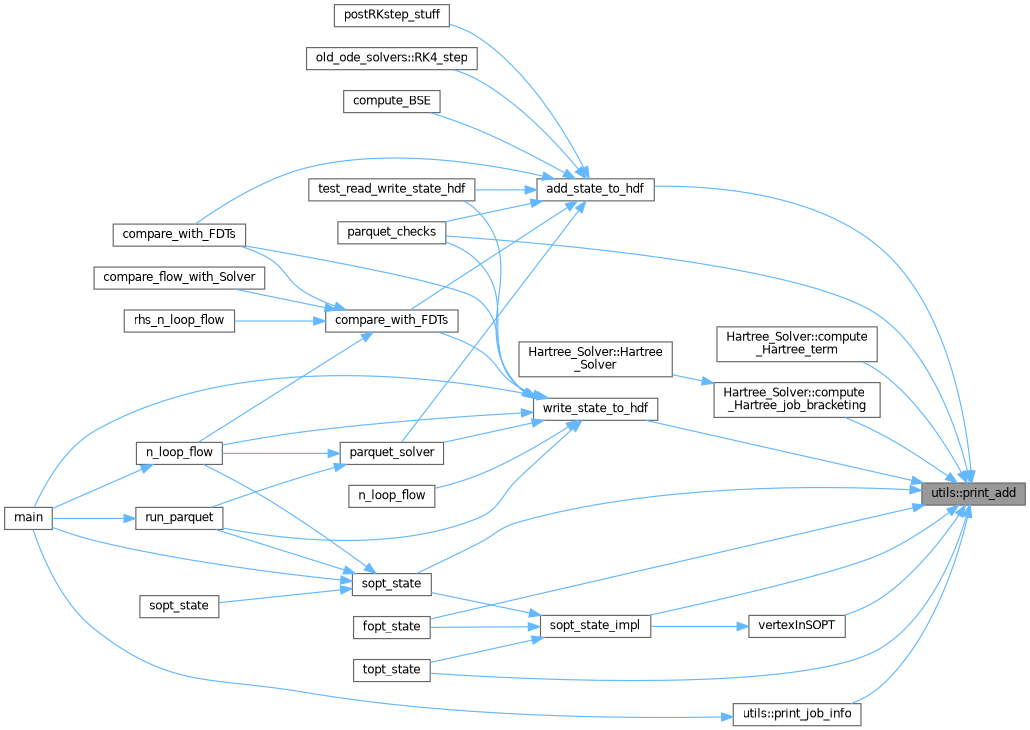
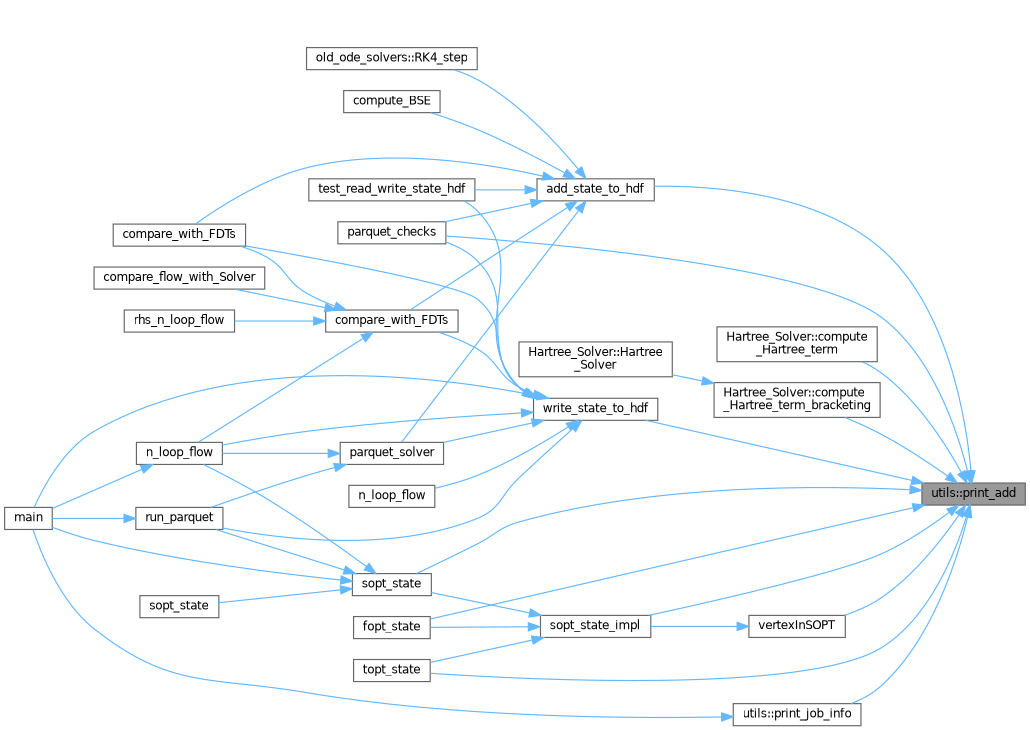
(392, 16) -> none
(797, 400) -> (797, 400)
